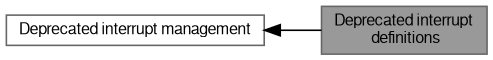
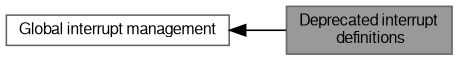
(135, 30) -> (118, 30)
